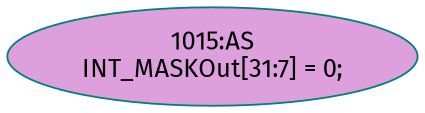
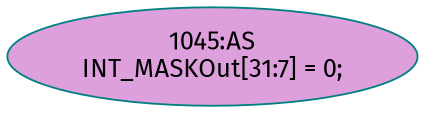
(212, 57) -> (212, 57)
